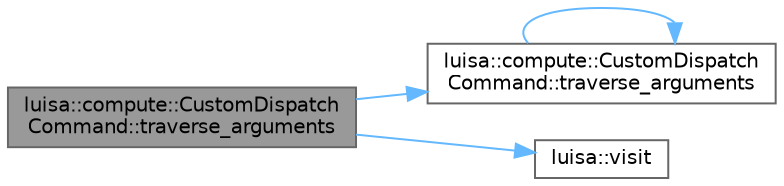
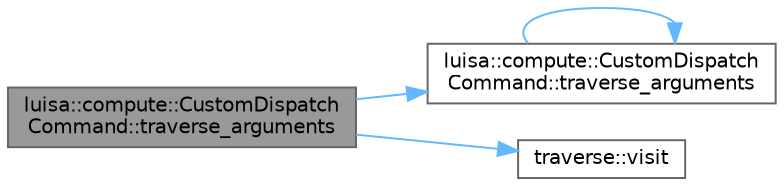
(602, 159) -> (602, 159)
